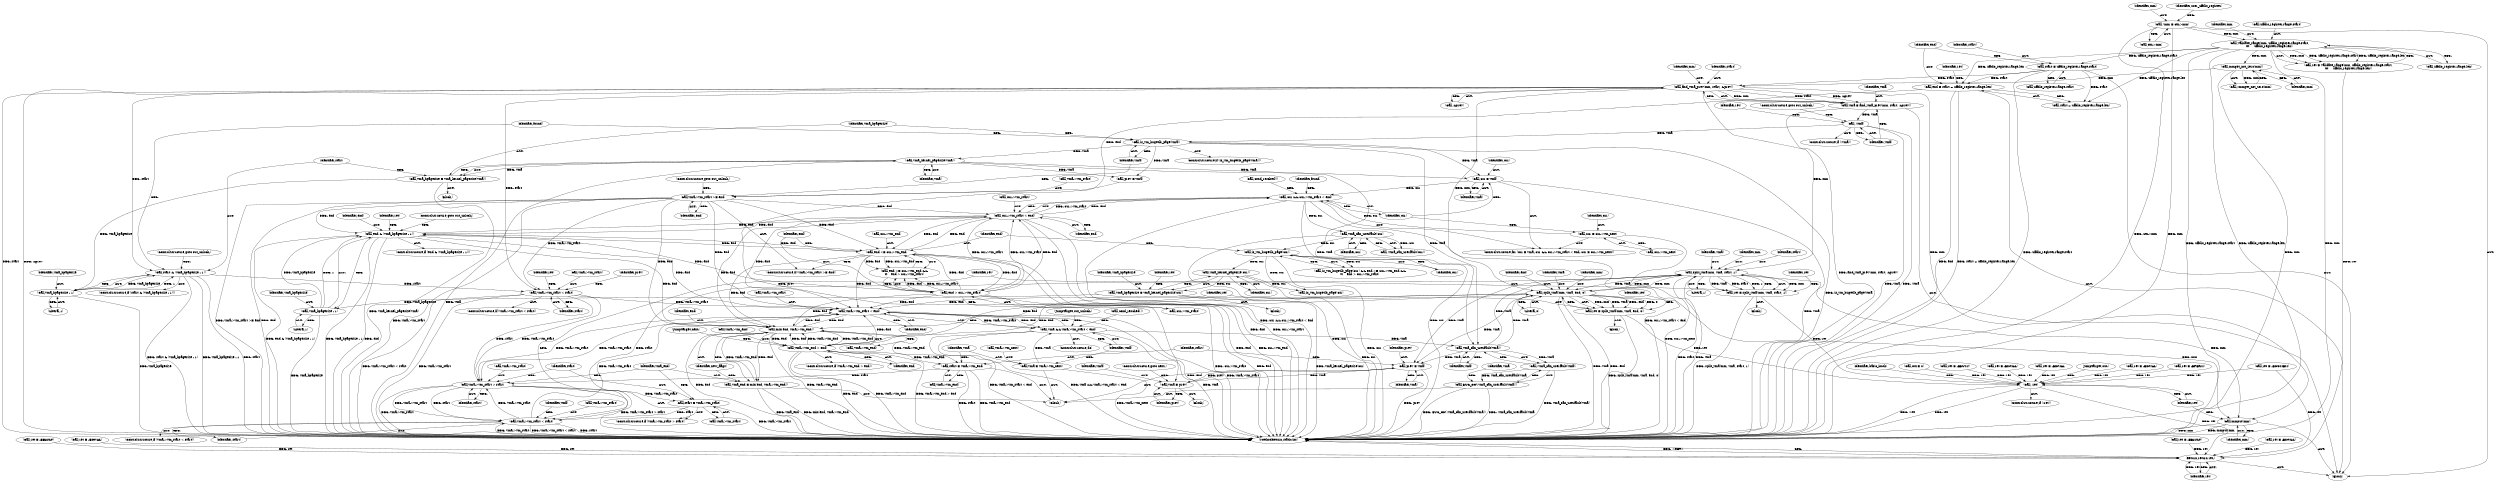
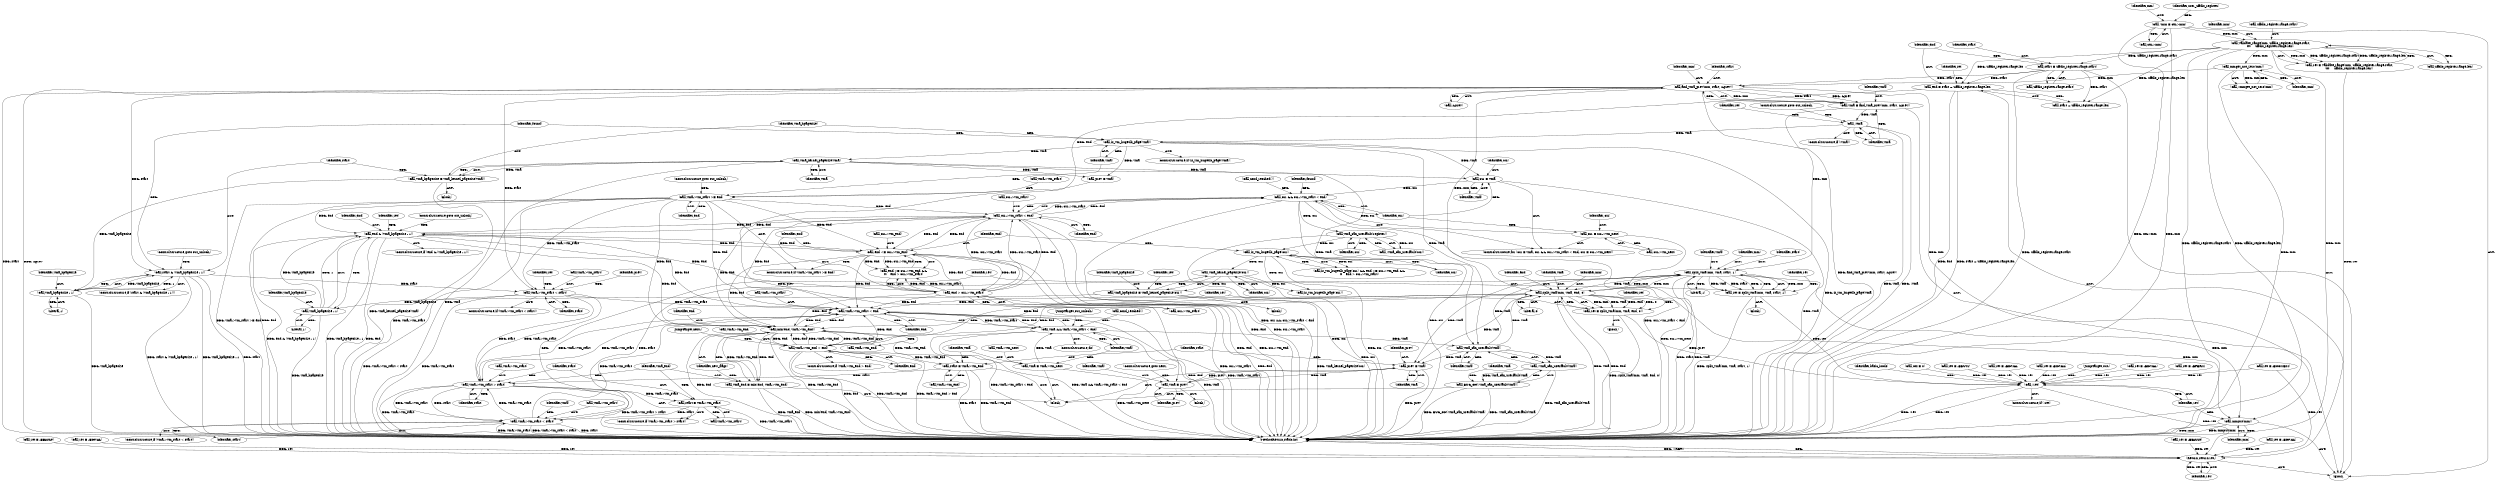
(1363, 234) -> (1362, 234)
(1700, 348) -> (1697, 348)
